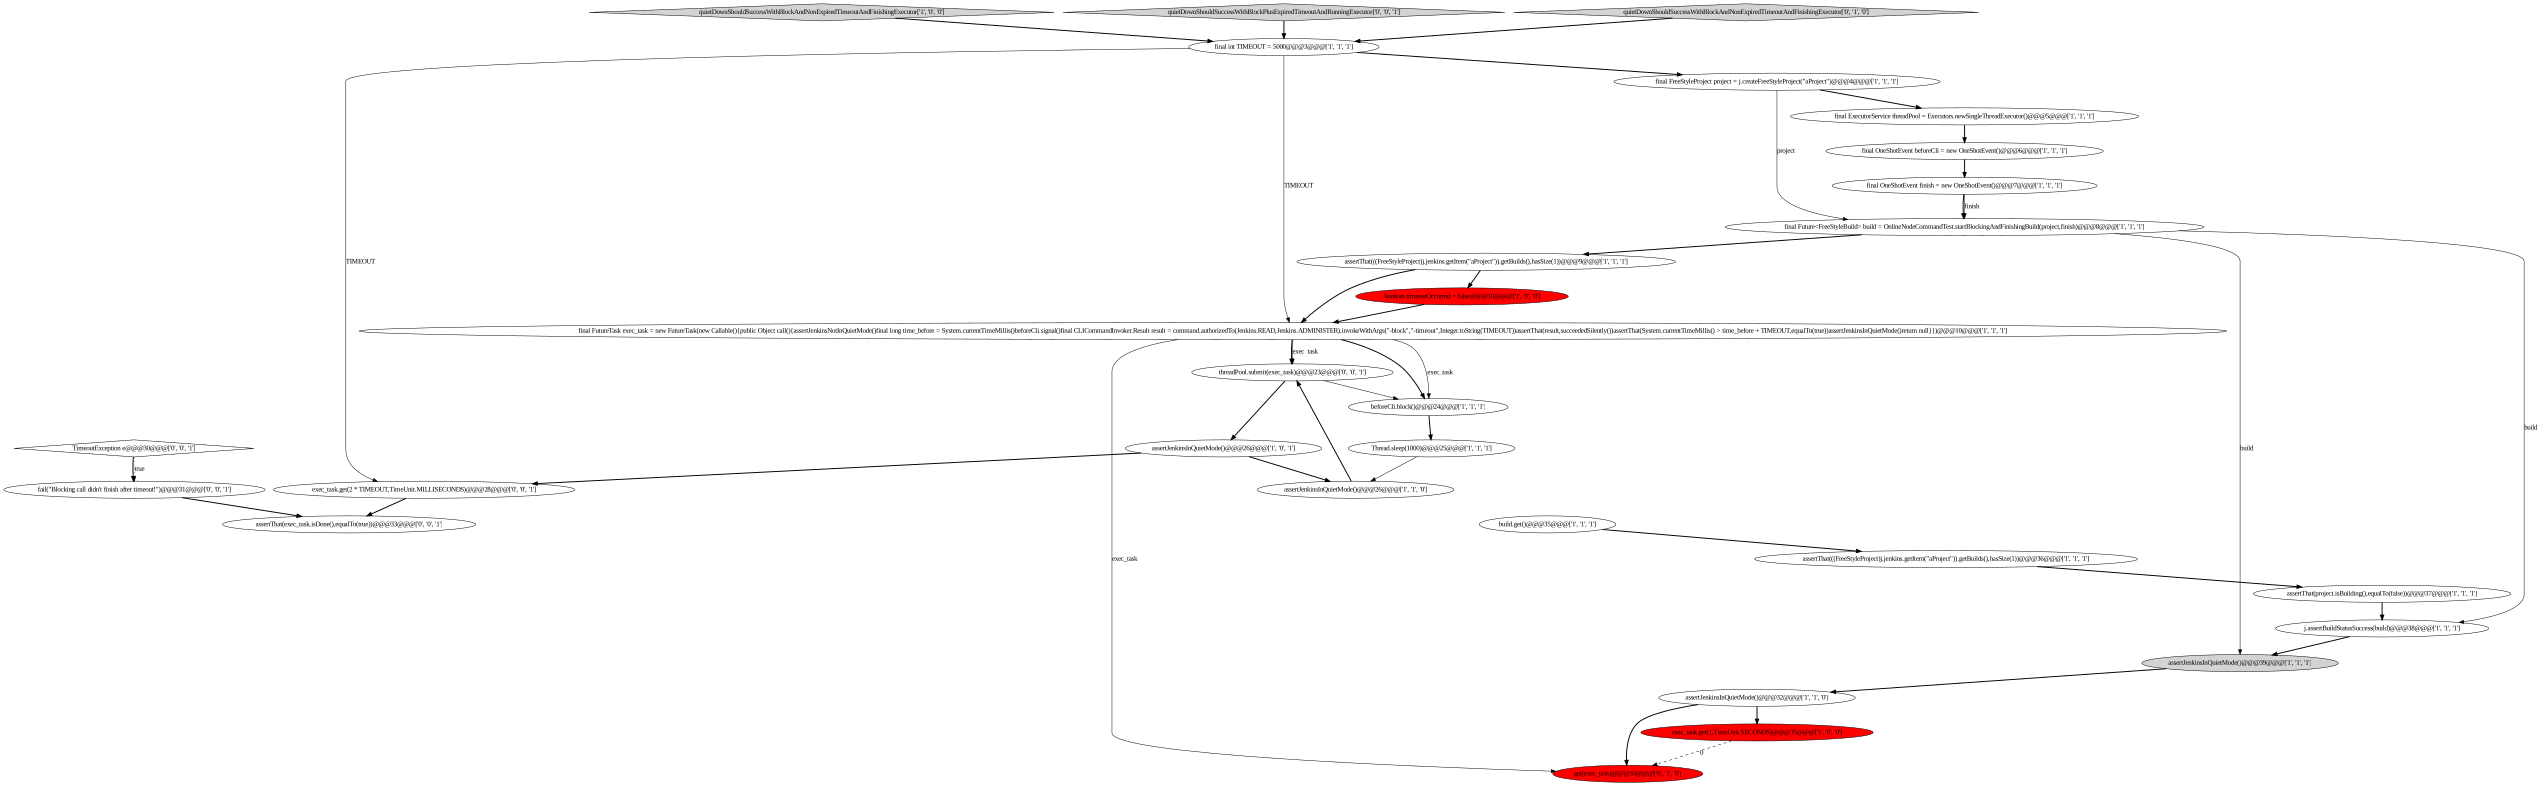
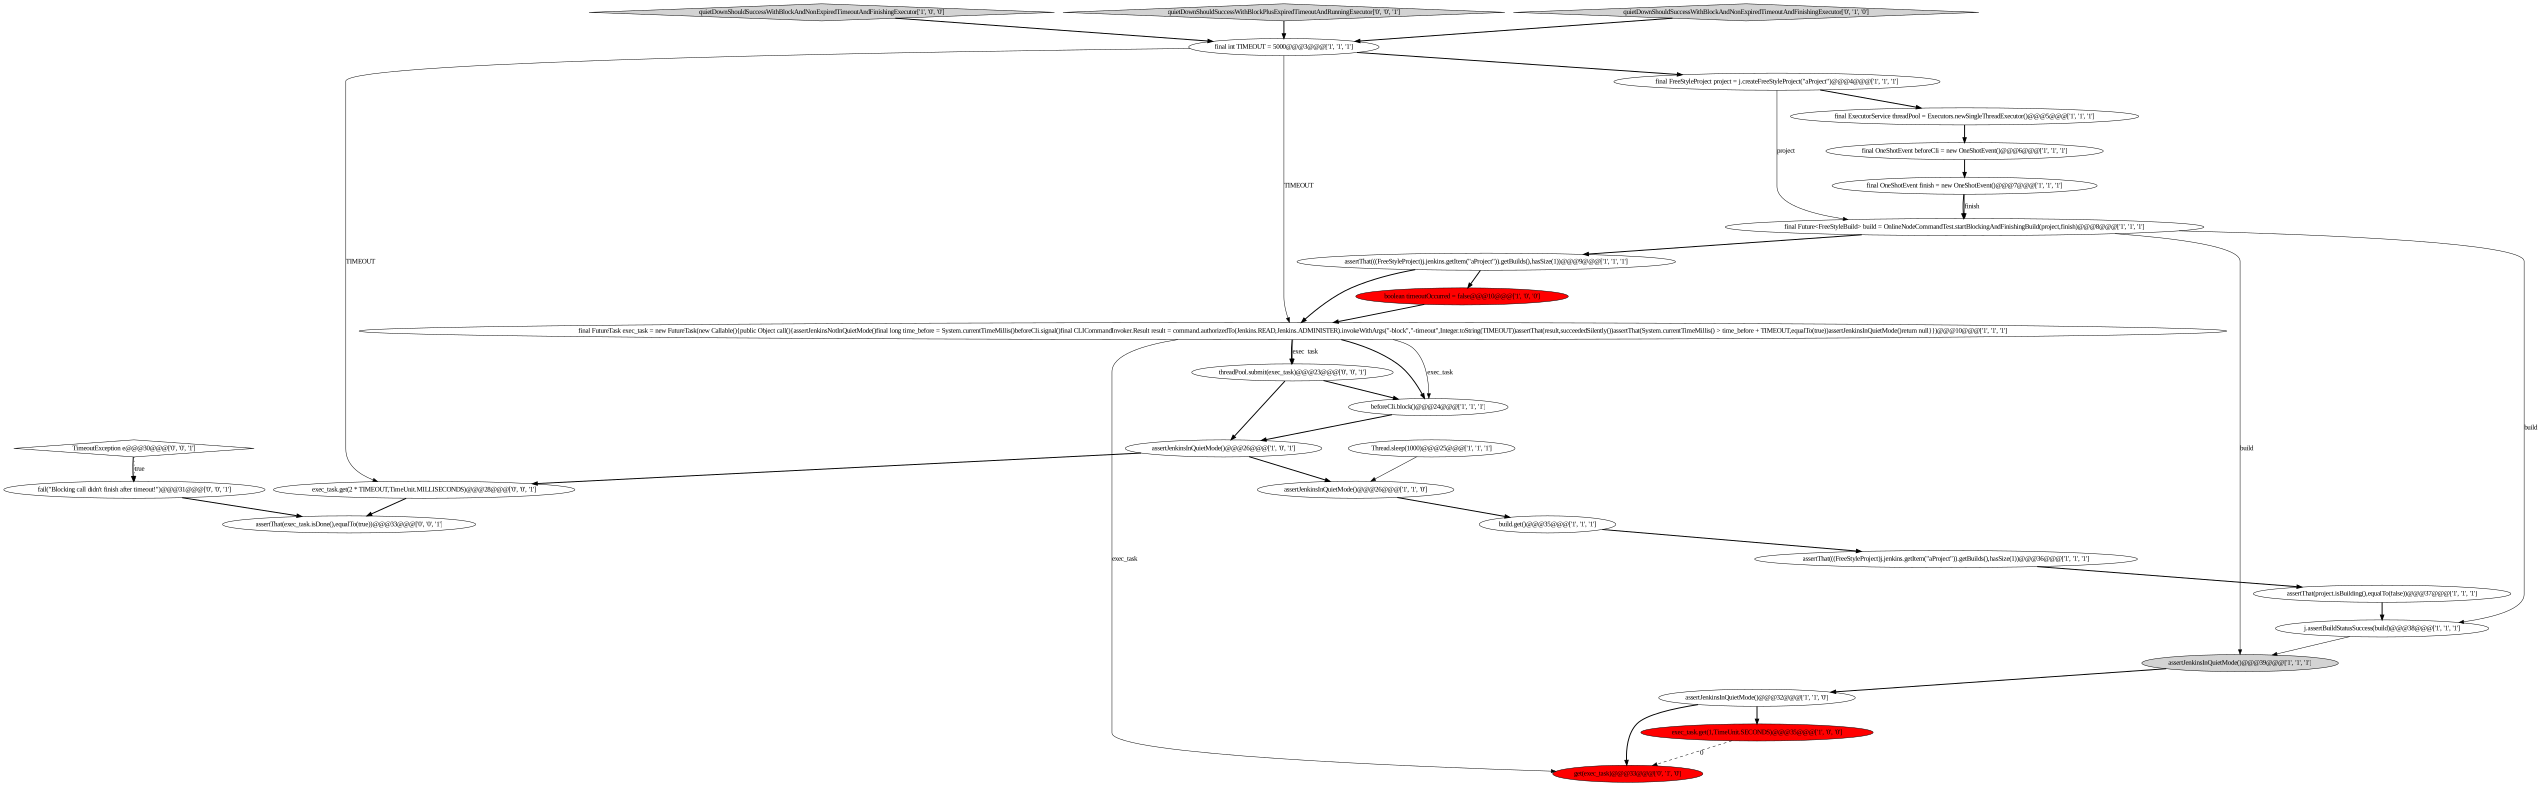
(1359, 389) -> (1359, 389)
(1430, 425) -> (1329, 427)
(1325, 433) -> (1451, 507)
(2313, 645) -> (2313, 645)
